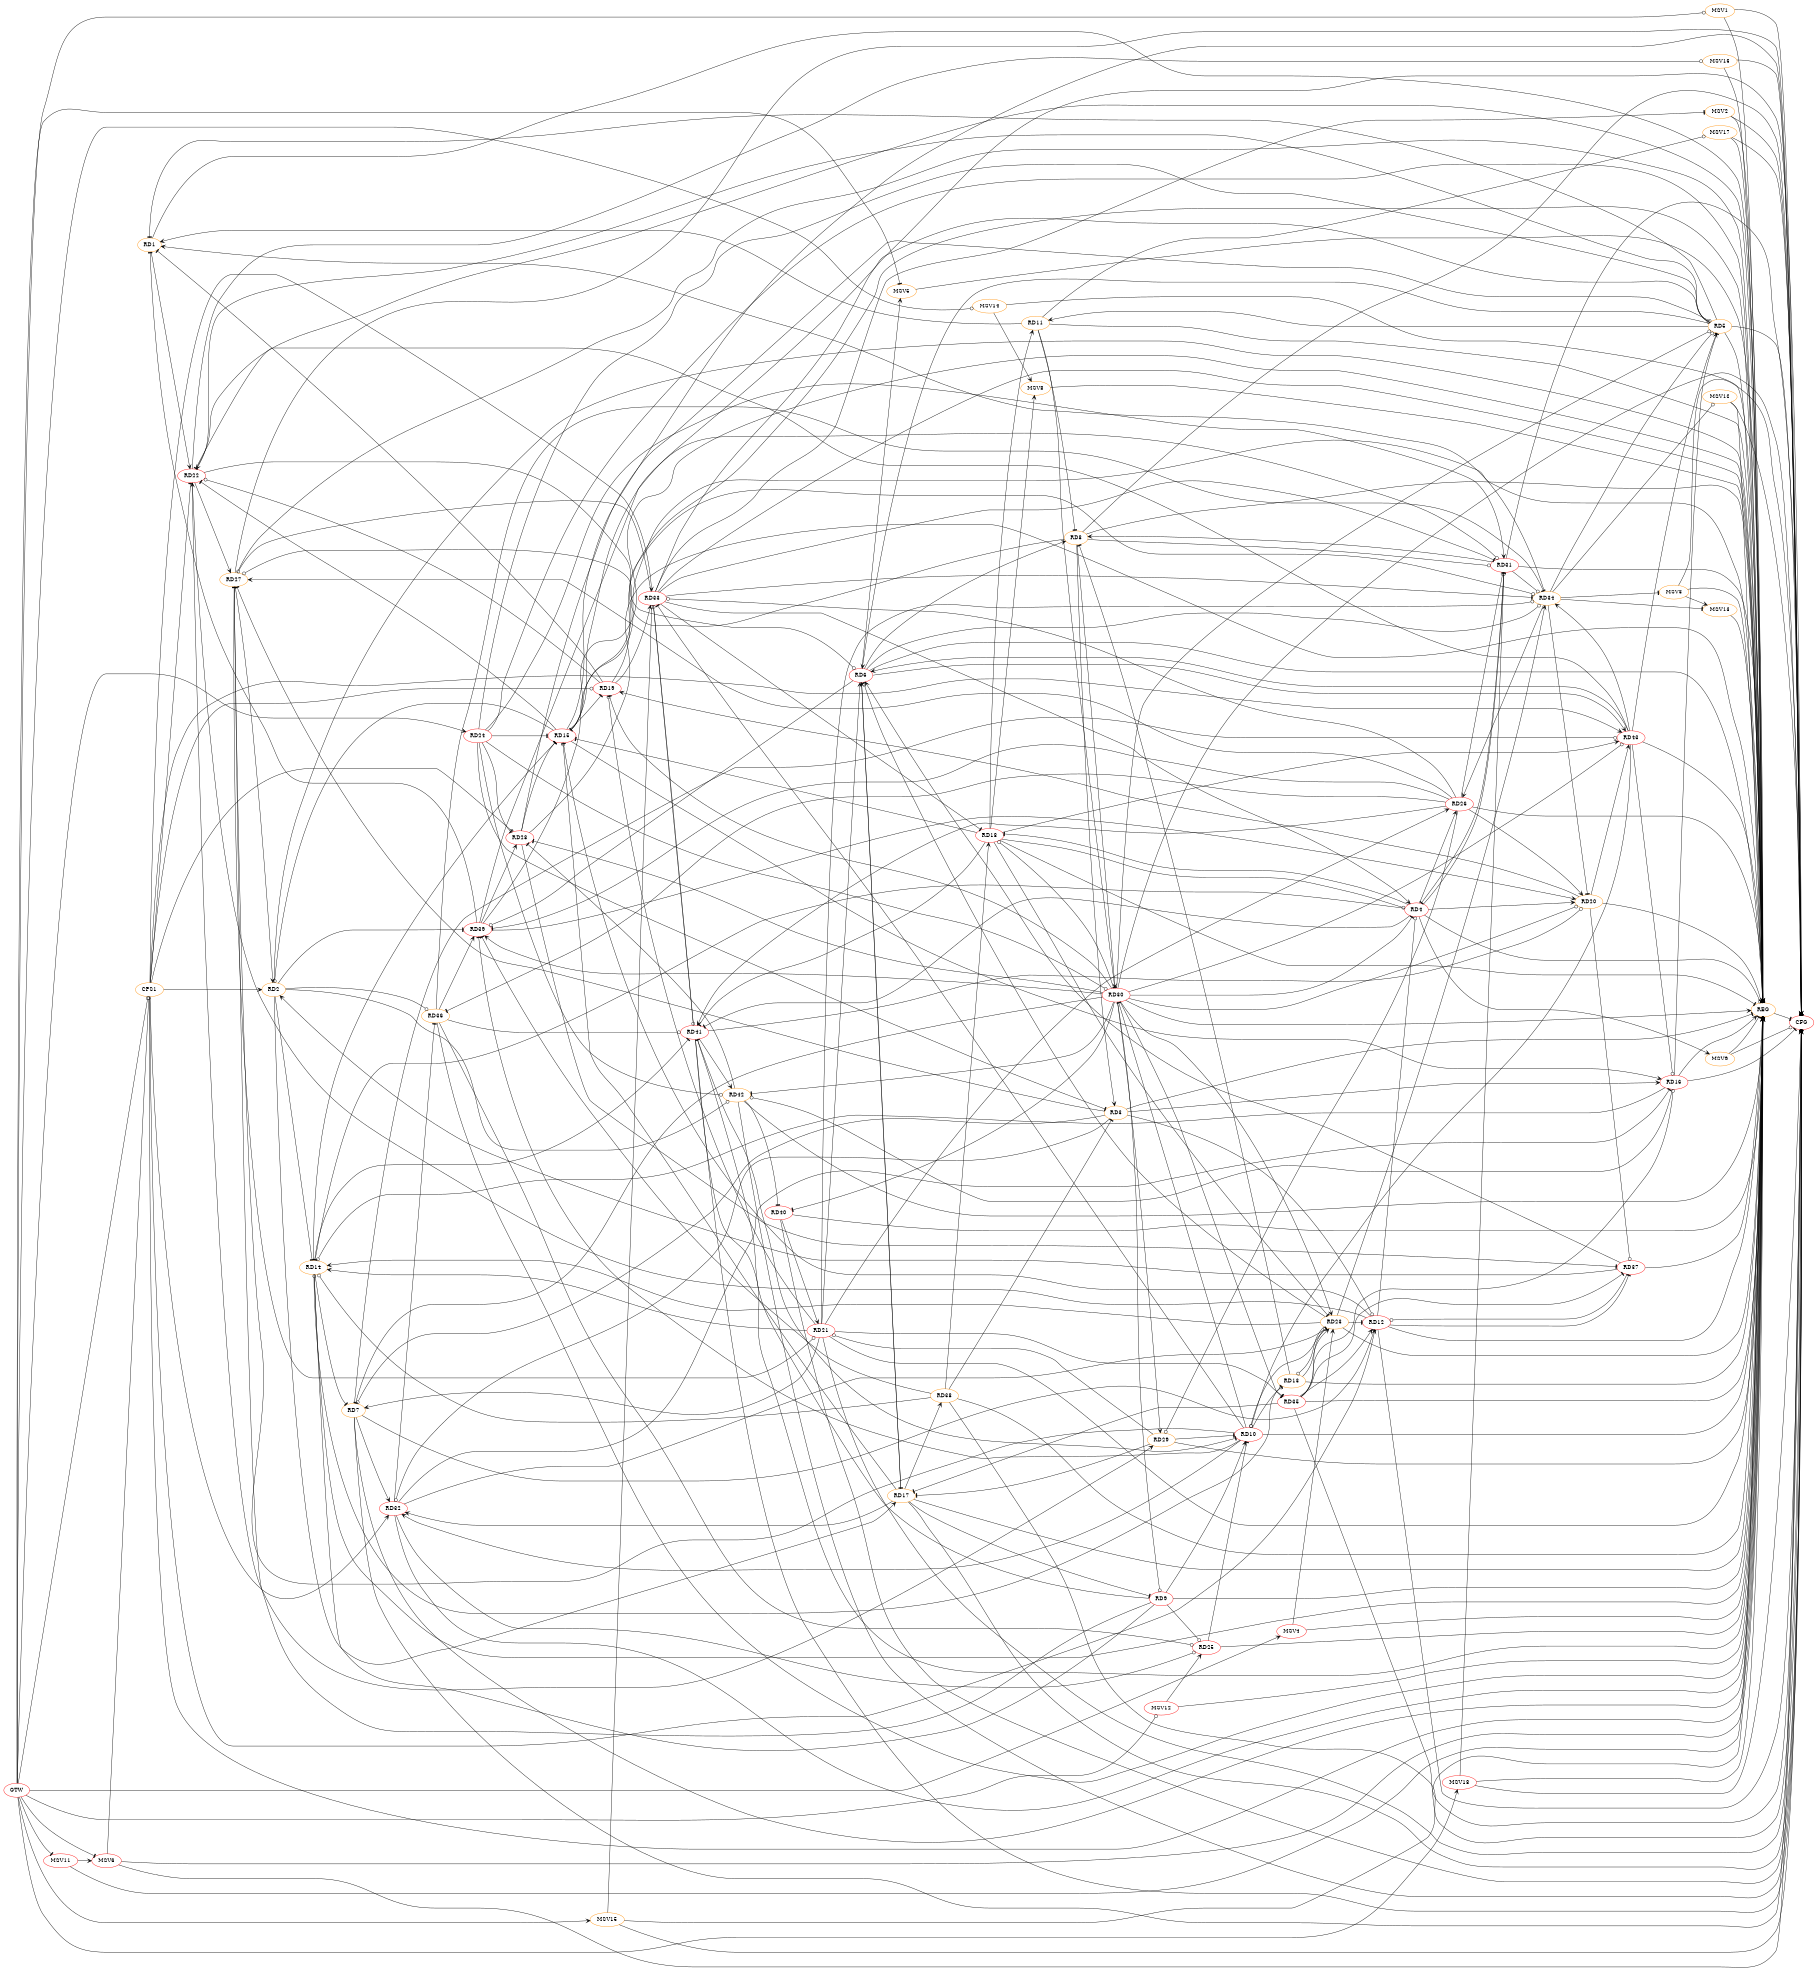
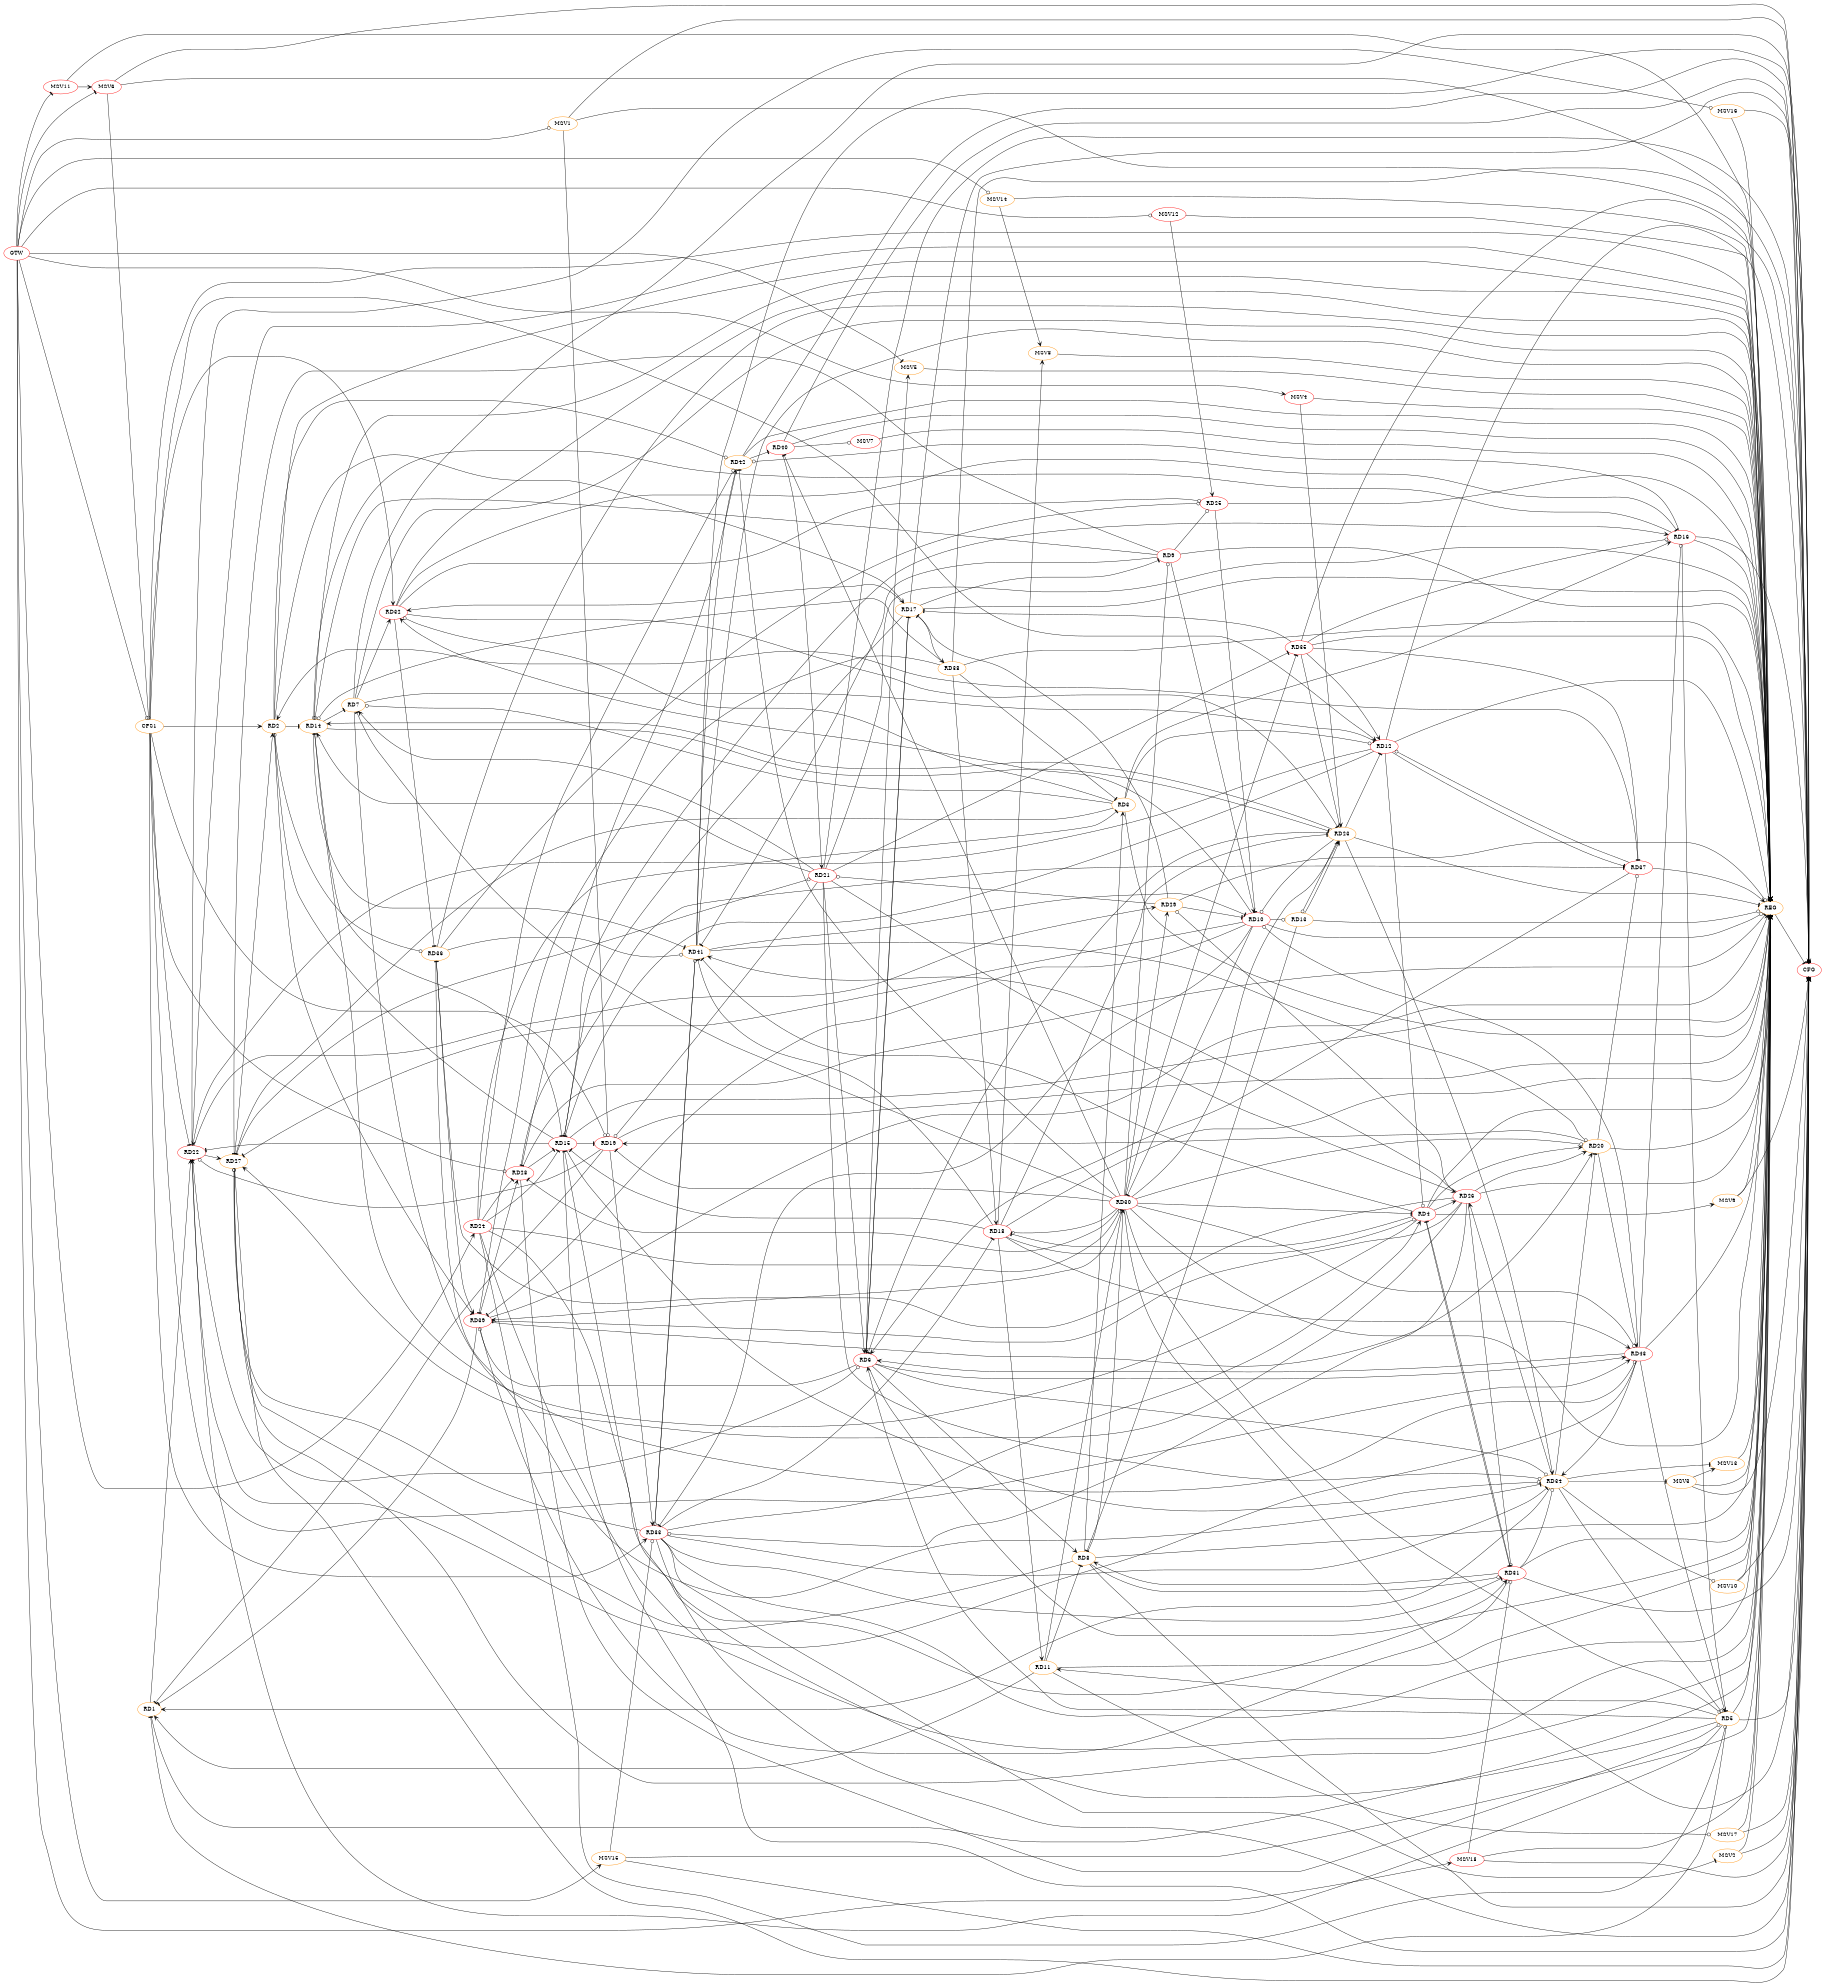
none -> (865, 442)
none -> (587, 657)
(695, 1032) -> (696, 952)
(683, 1614) -> (828, 774)
